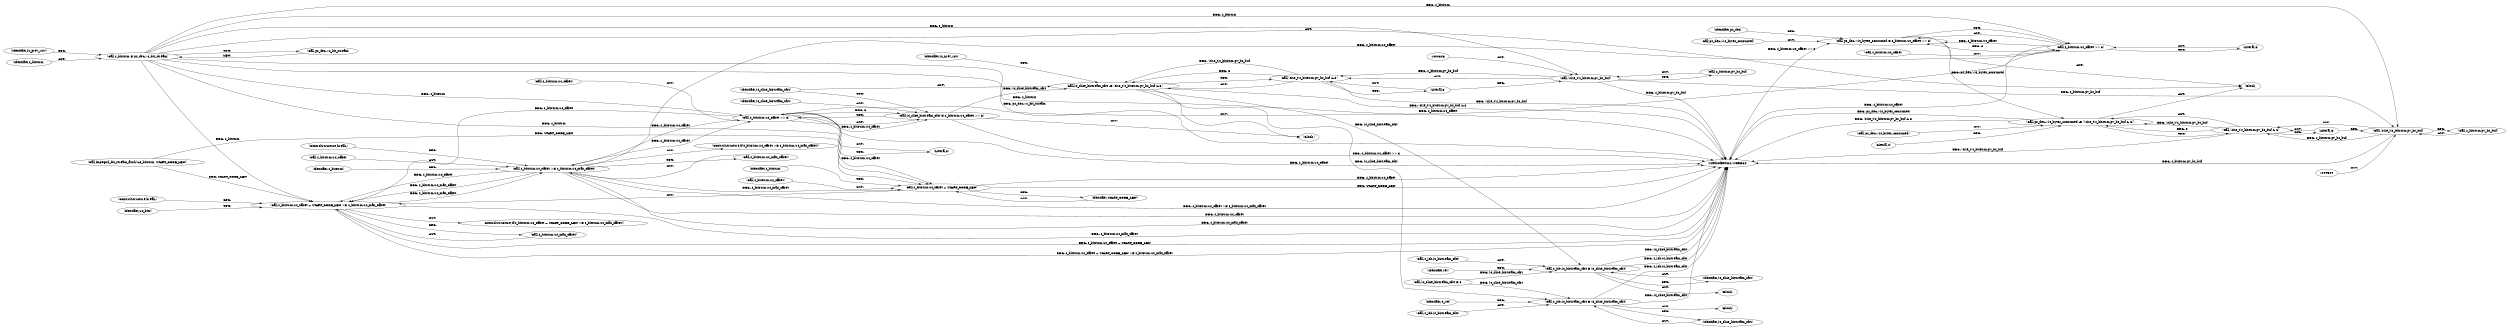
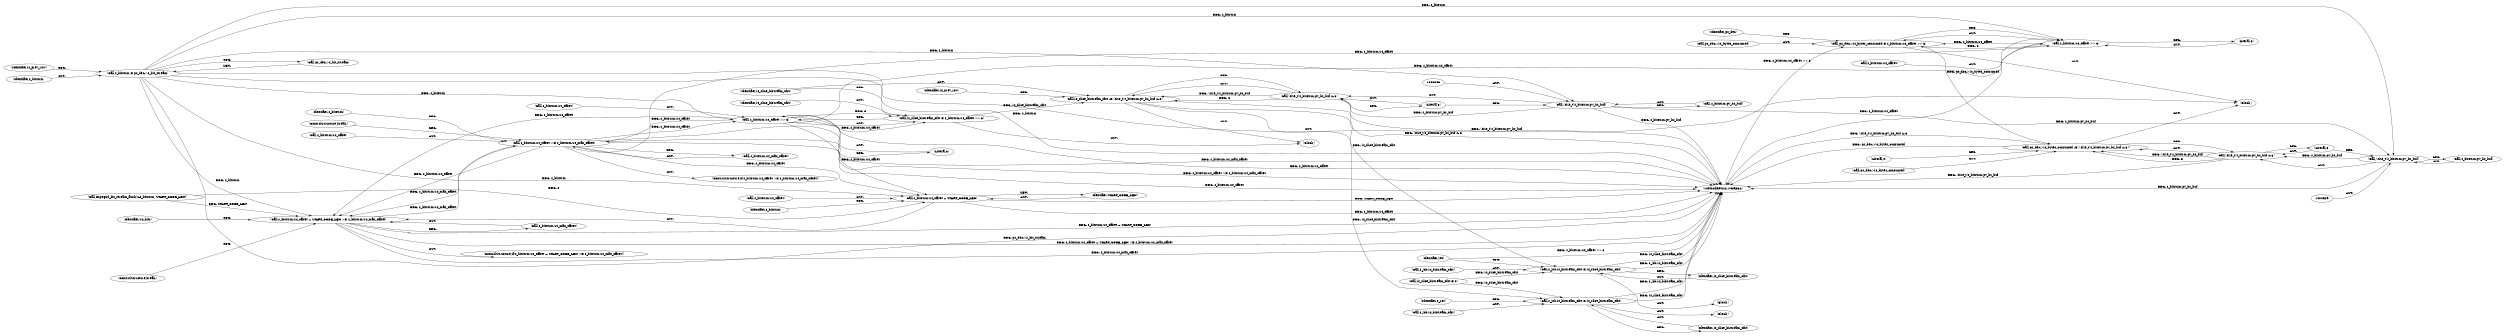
(554, 133) -> (554, 188)
(1325, 155) -> (1599, 254)
(766, 188) -> (766, 164)
(1025, 192) -> (1025, 193)
